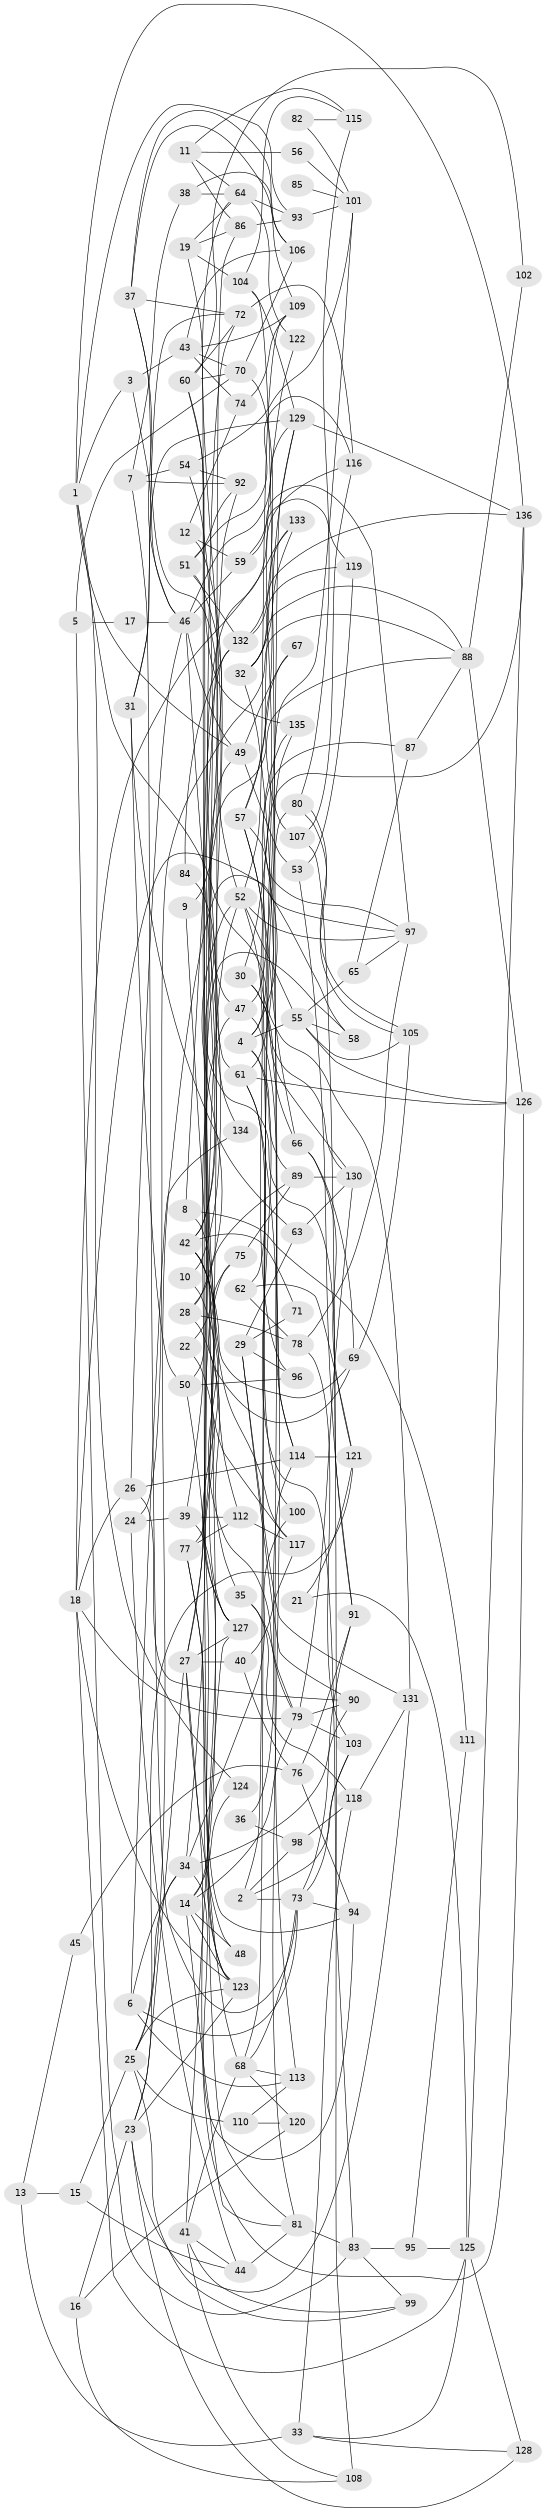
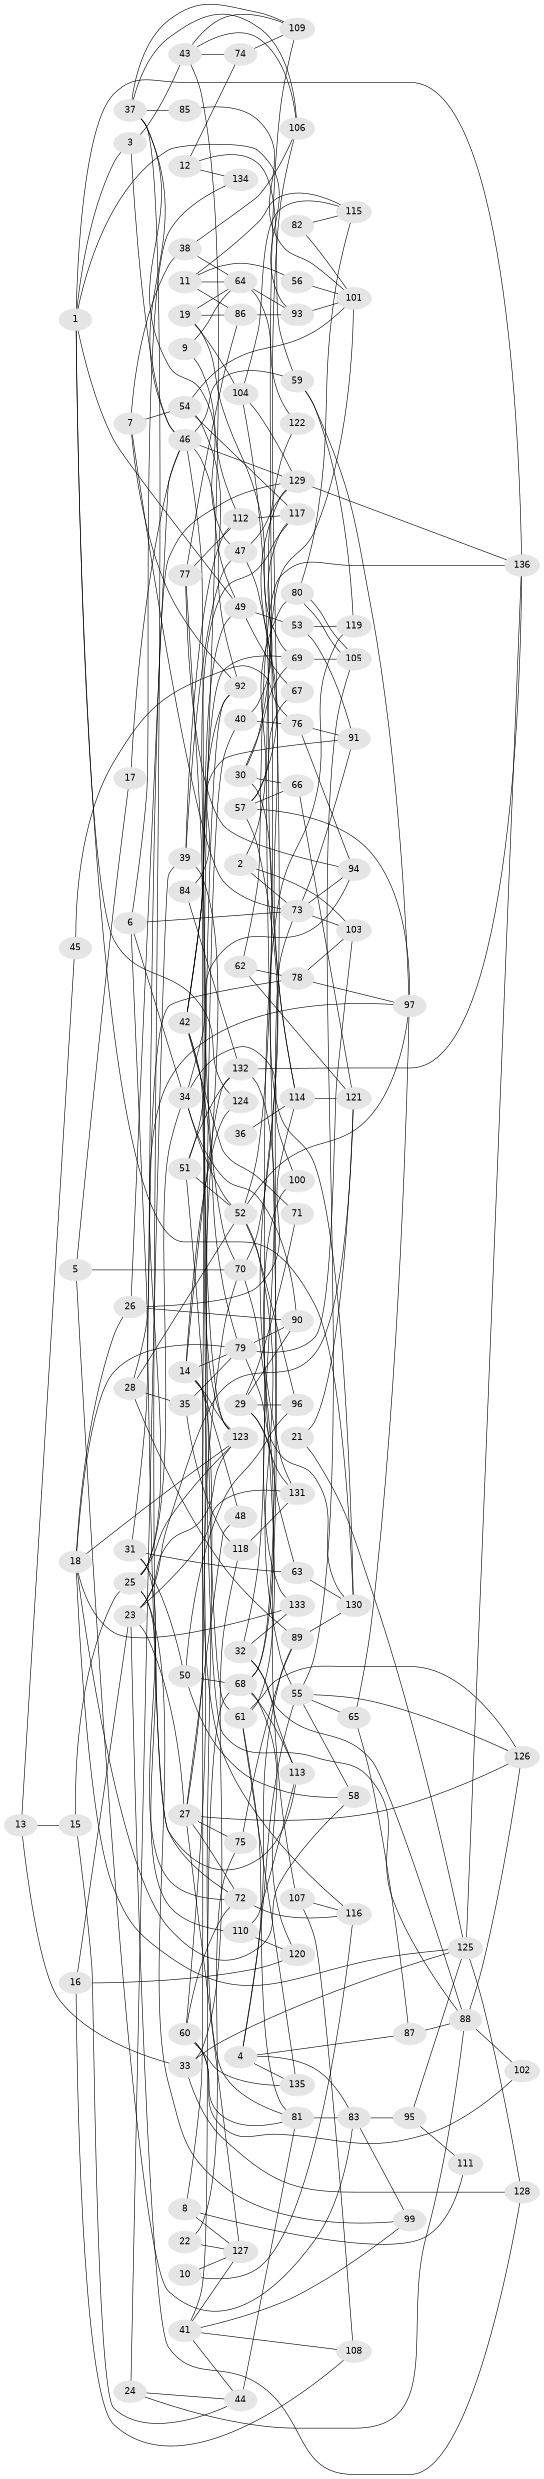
none -> (162, 110)
(343, 1242) -> (265, 715)
(297, 1843) -> none
